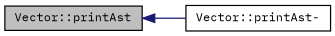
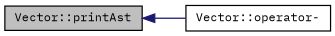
(258, 18) -> (258, 18)
